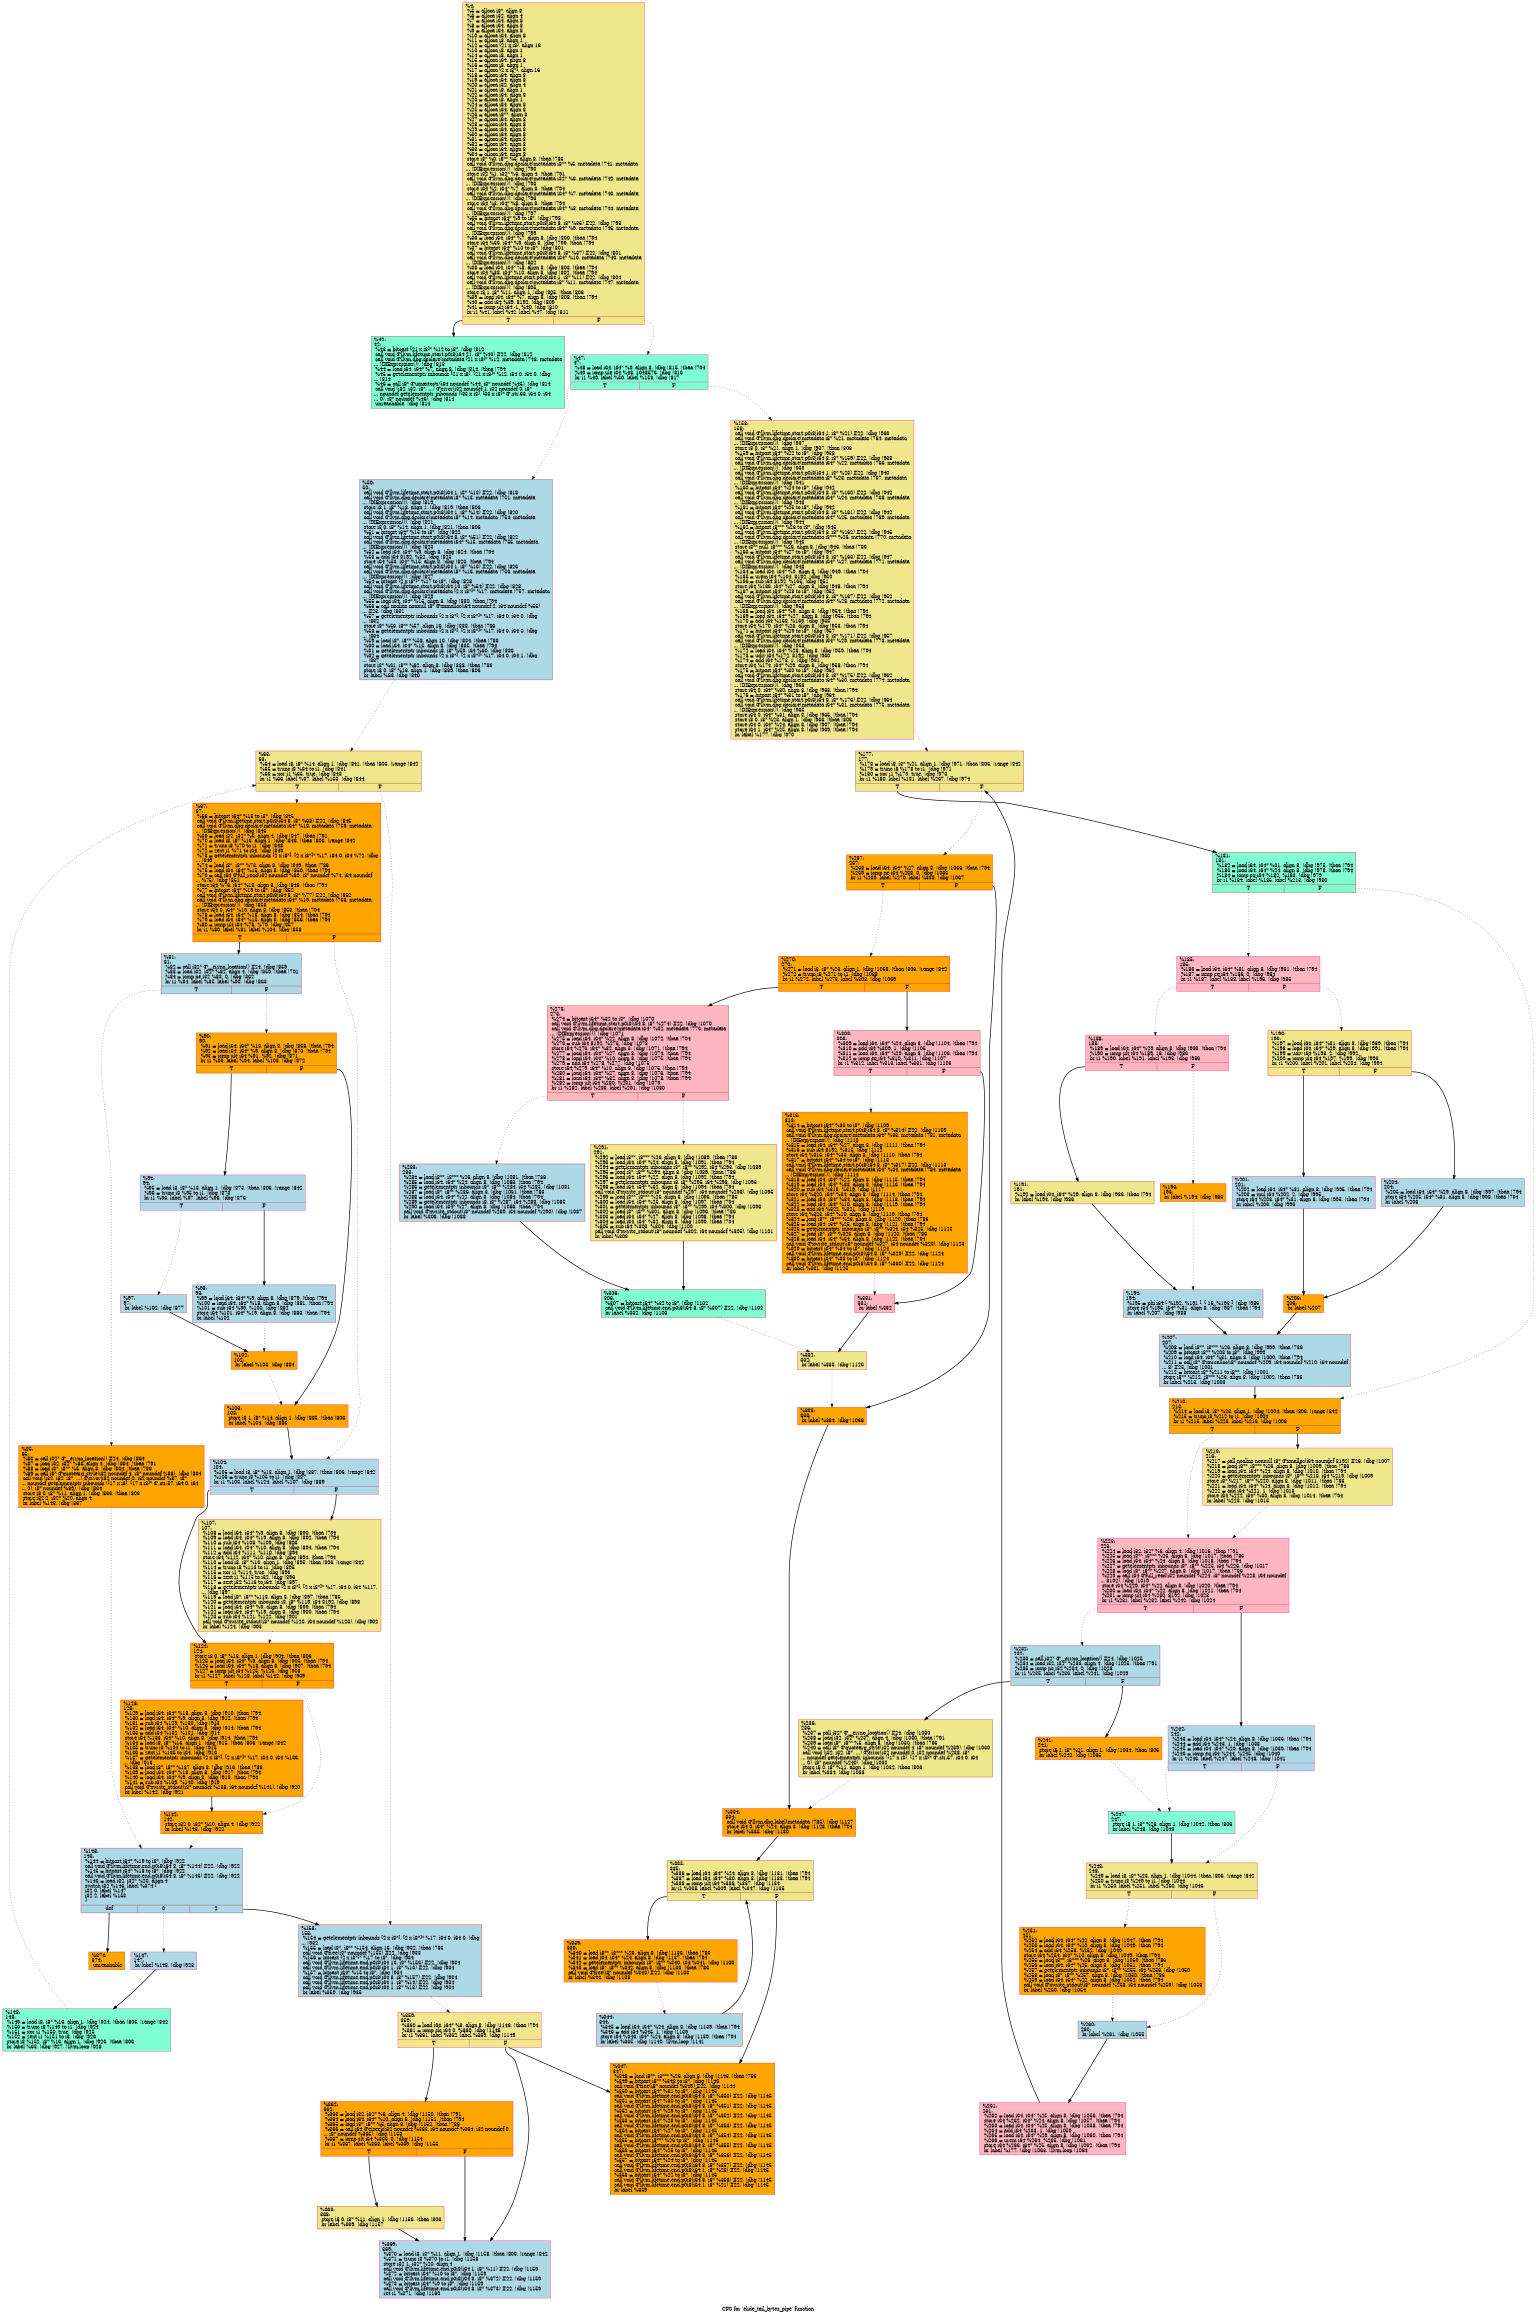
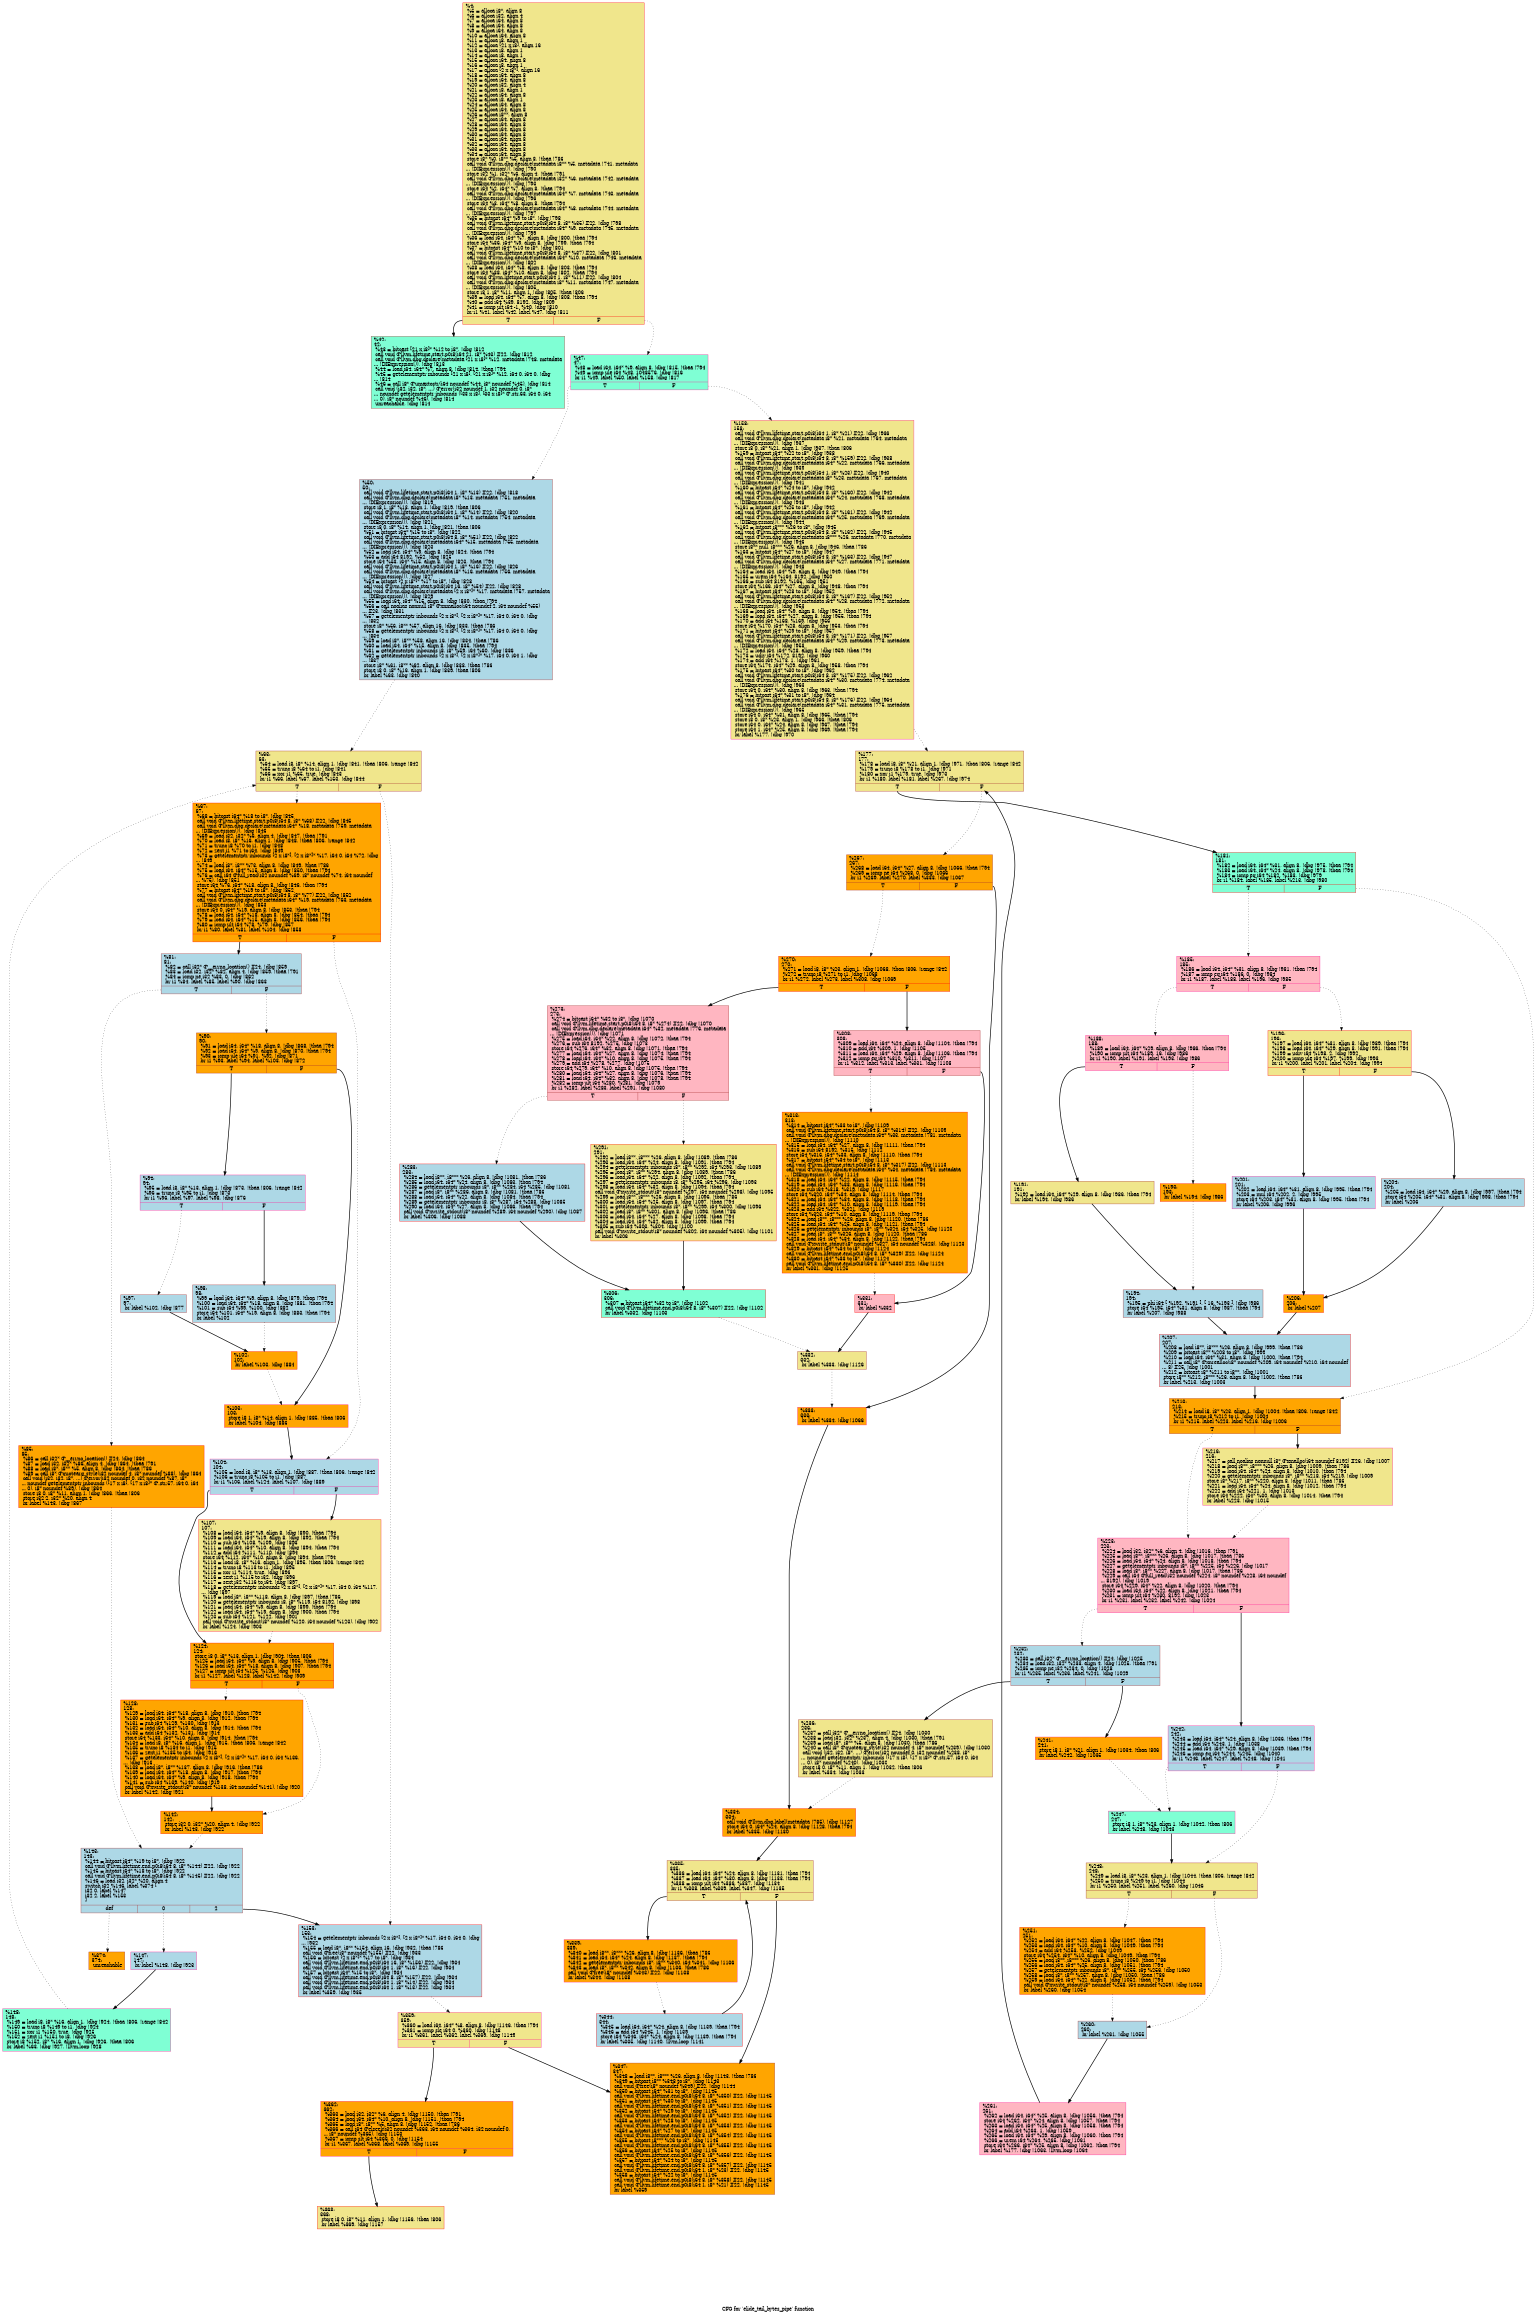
(109, 1931) -> (109, 1931)
(465, 2269) -> none
